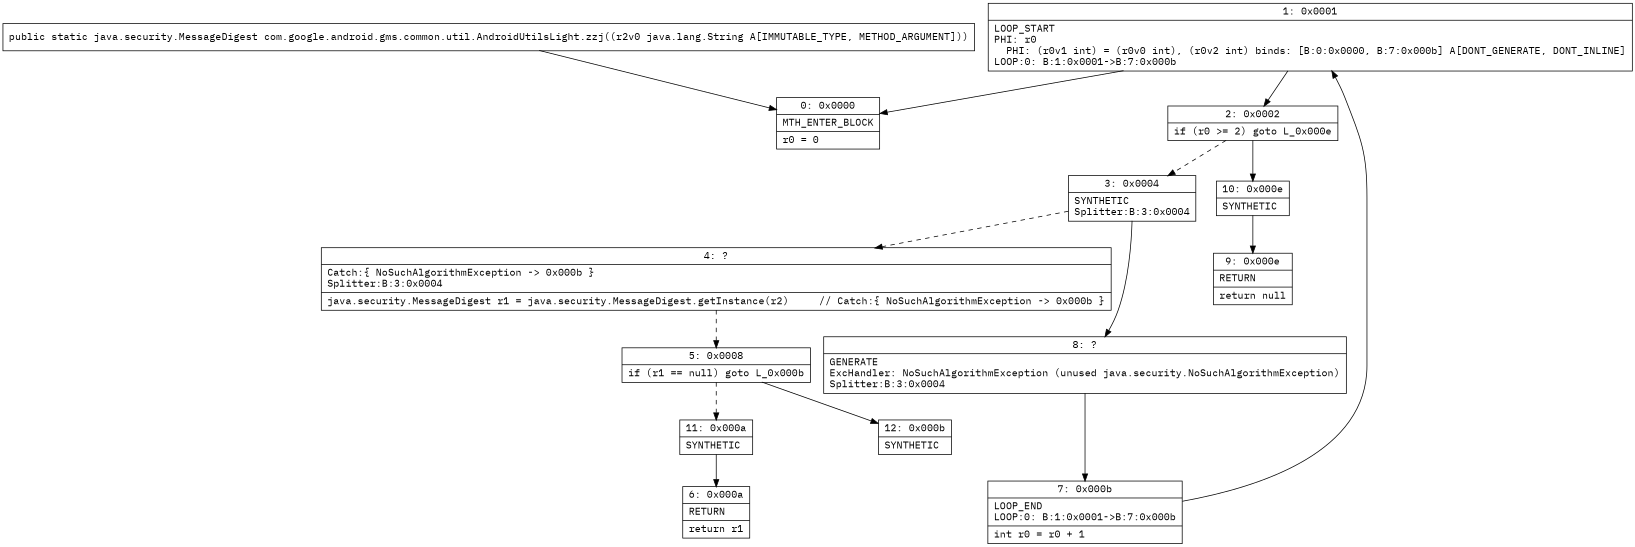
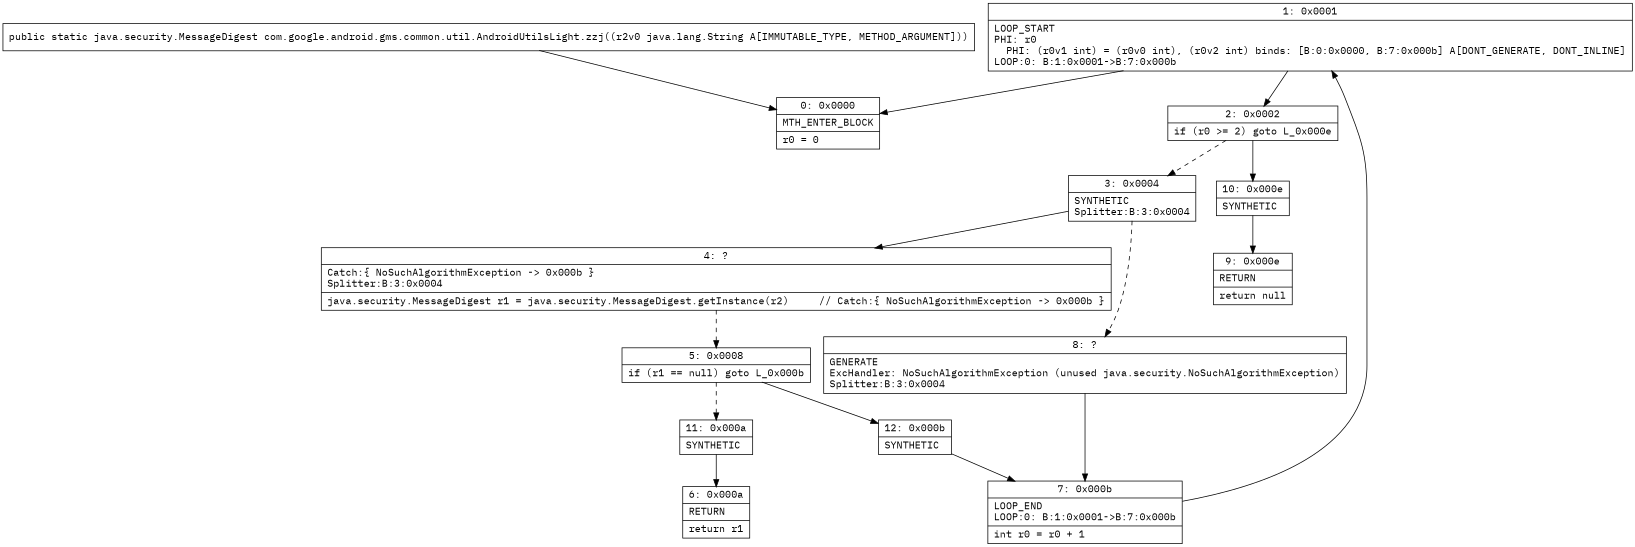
(975, 229) -> (975, 229)
(1127, 277) -> (1127, 277)
none -> (980, 466)
